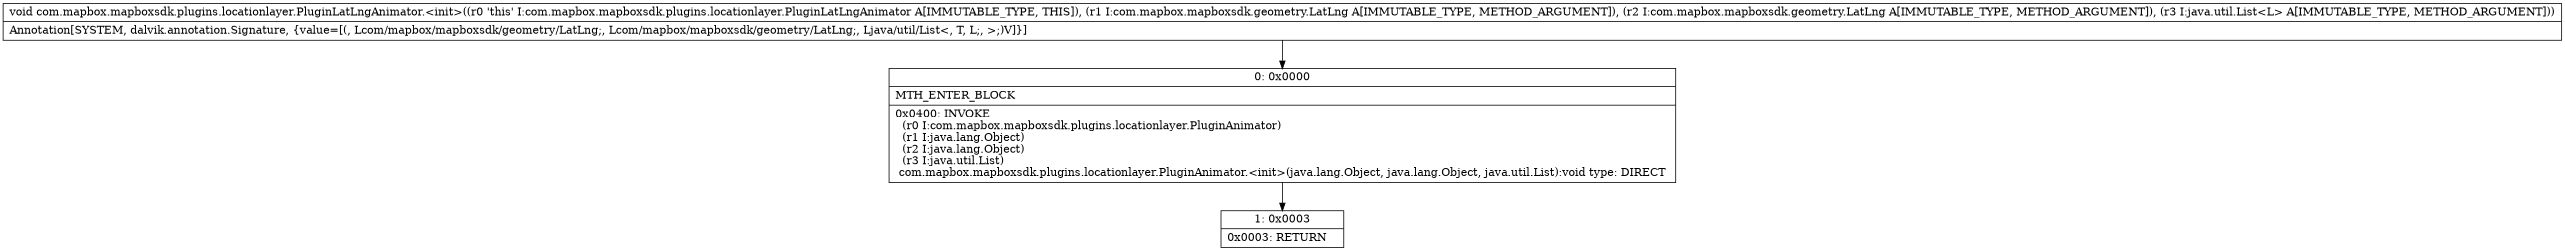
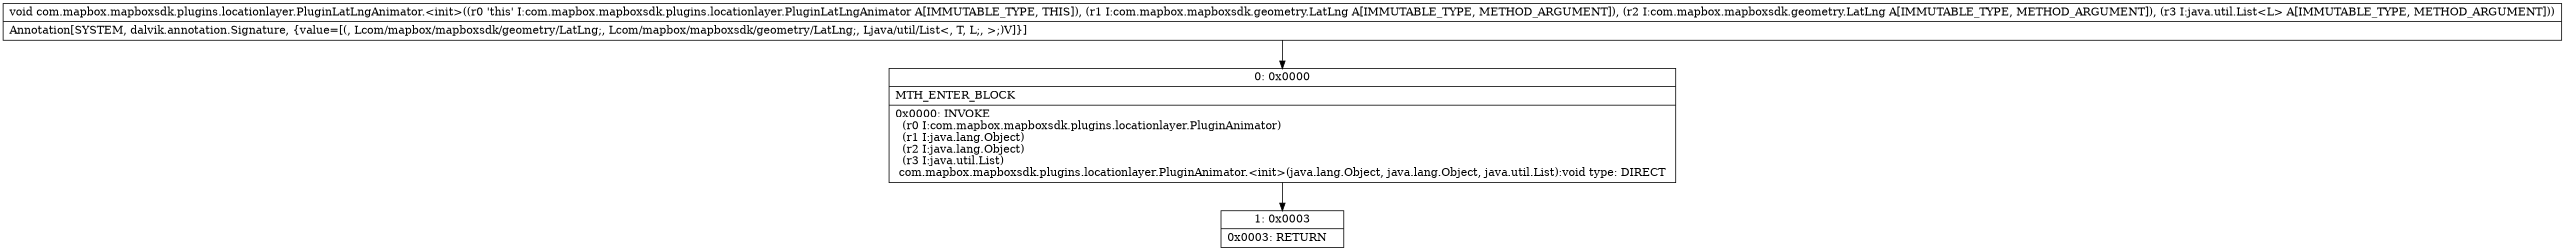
(947, 114) -> (947, 114)
